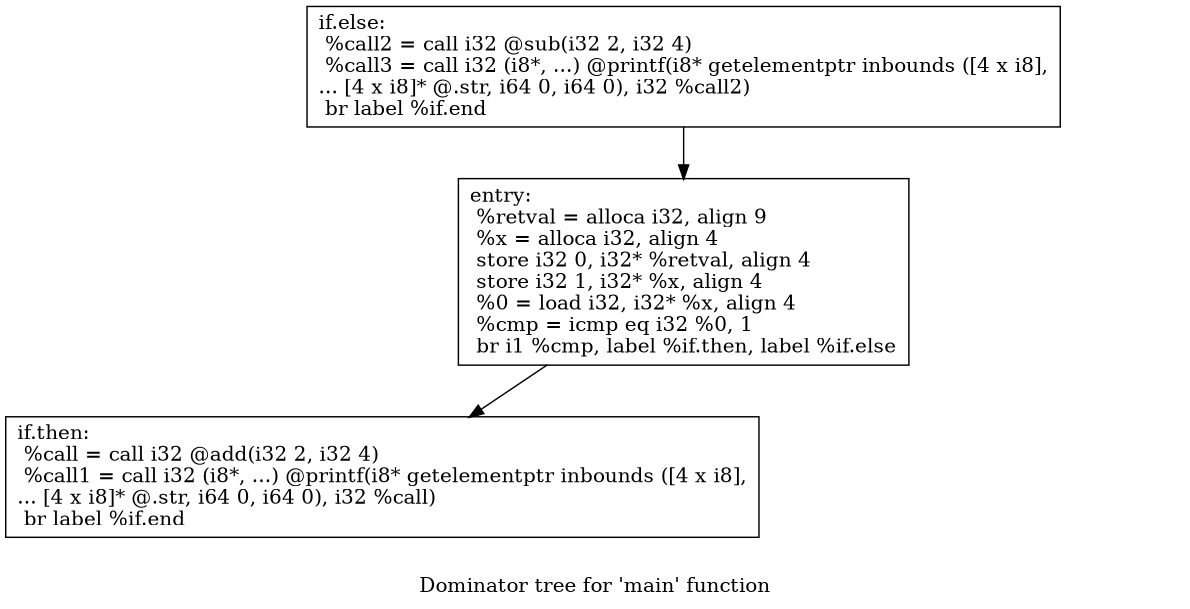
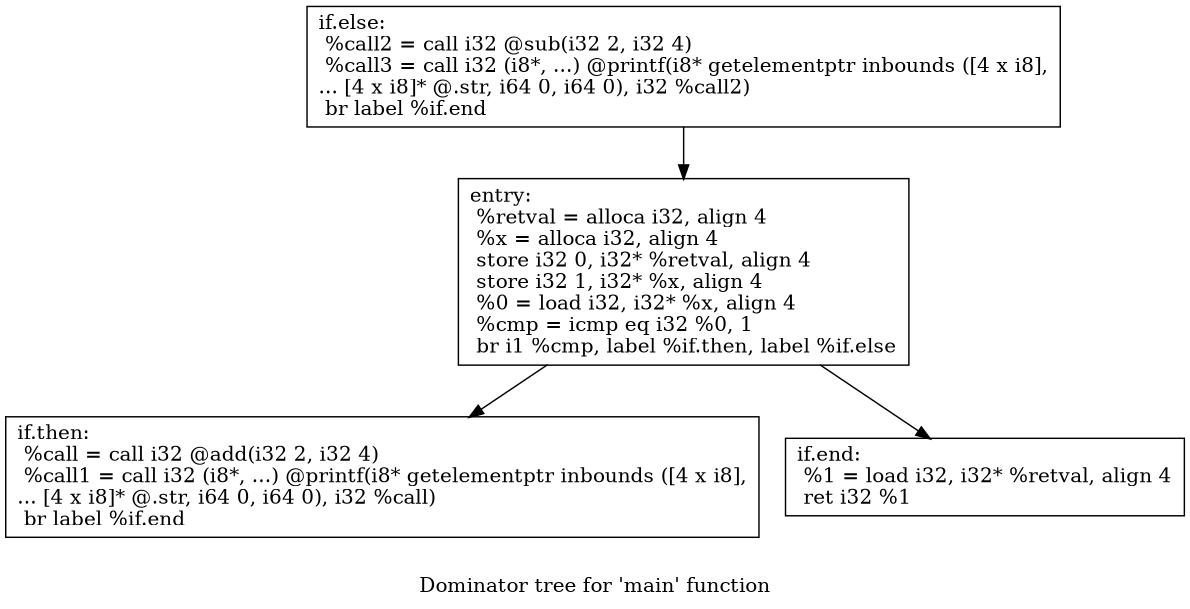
(619, 217) -> (619, 217)
none -> (985, 477)
